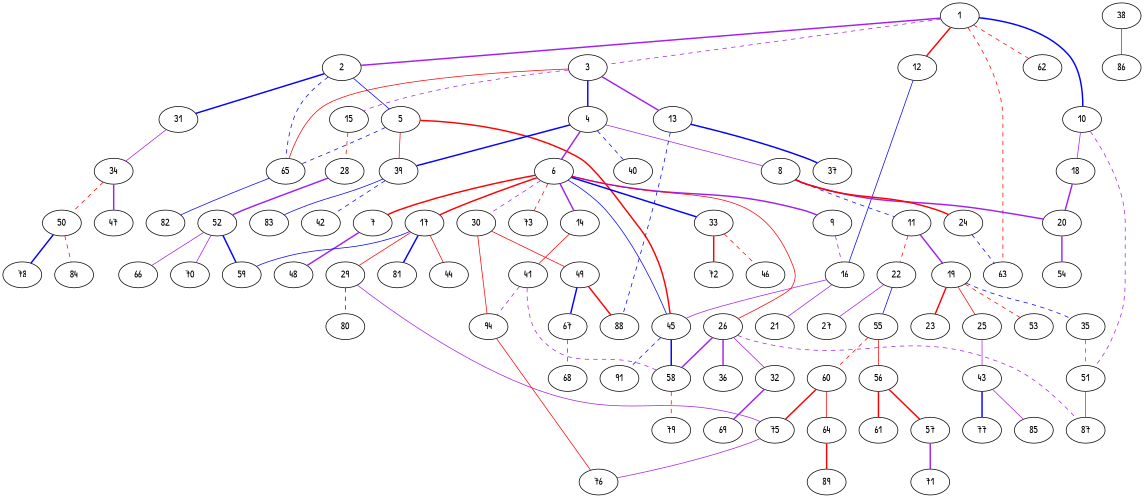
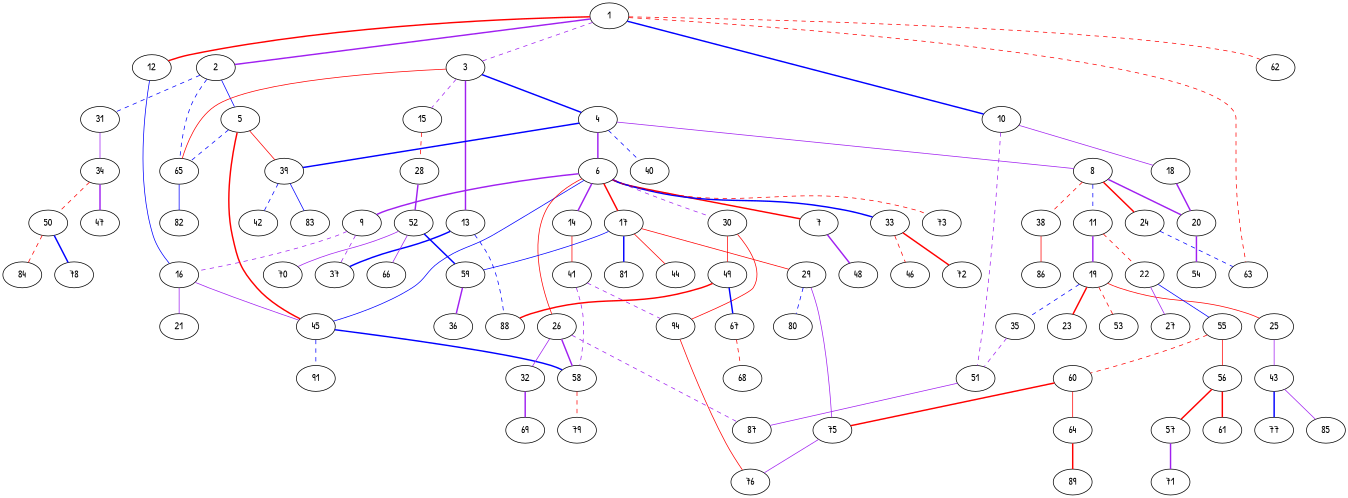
(260, 94) -> (158, 94)
none -> (1067, 197)
none -> (351, 244)
(723, 353) -> (459, 301)
